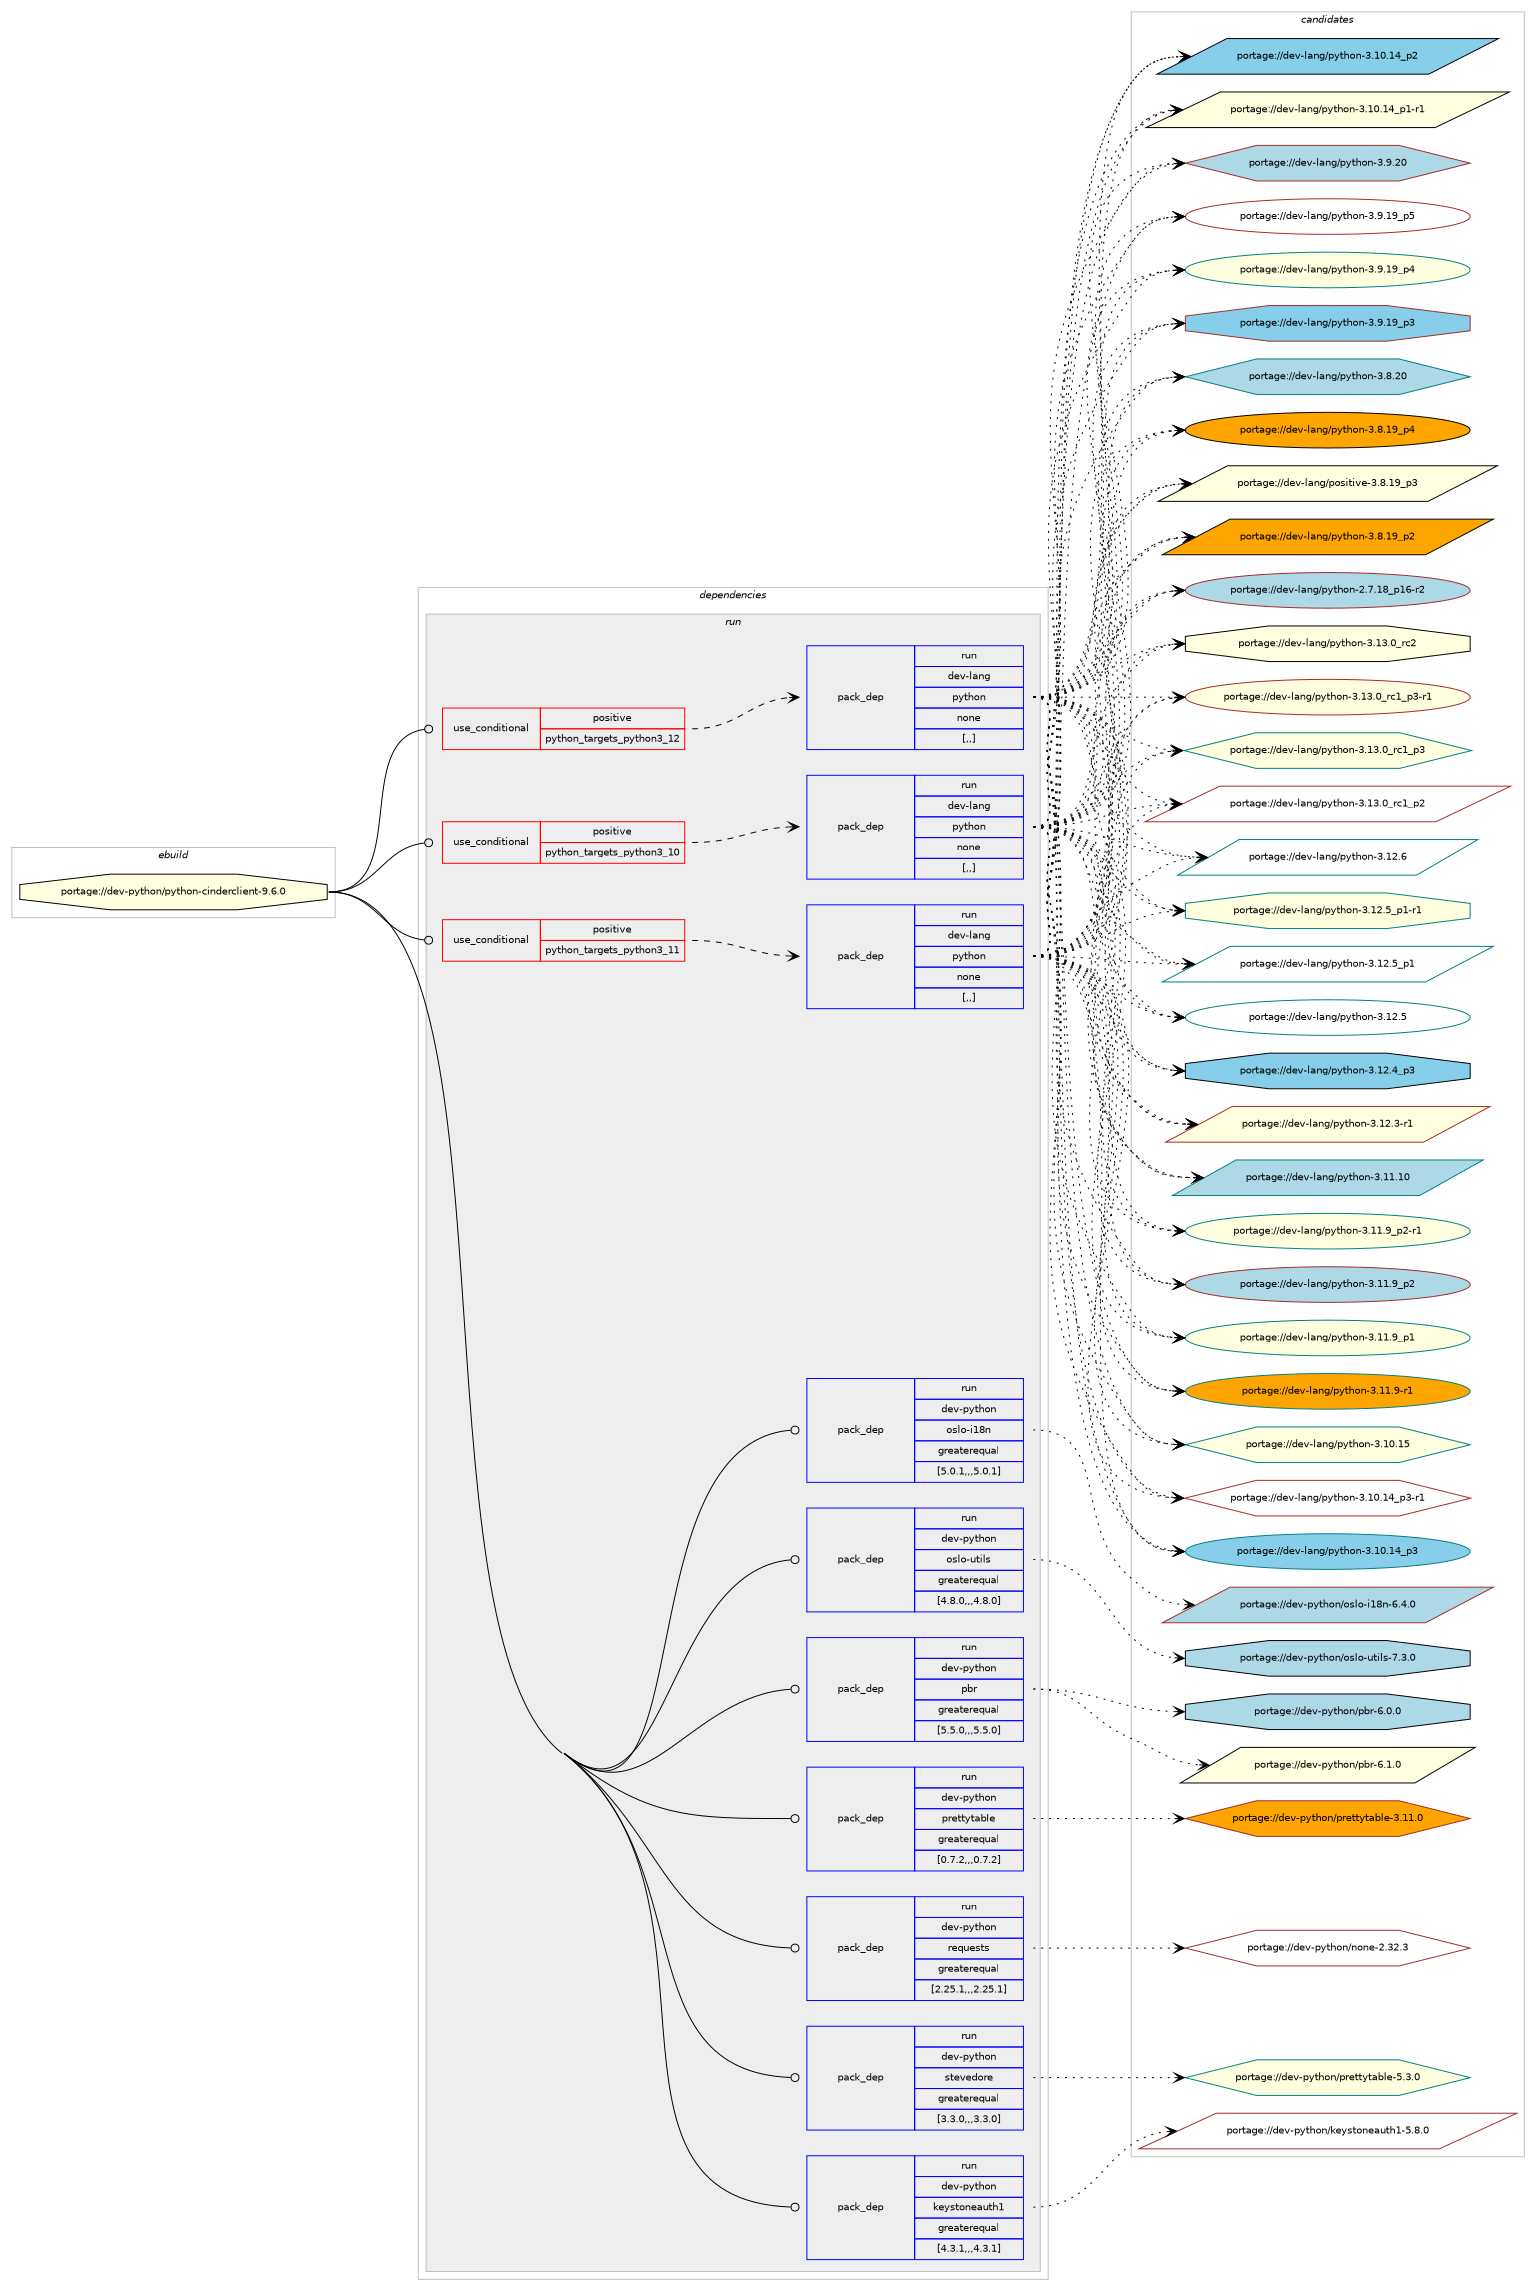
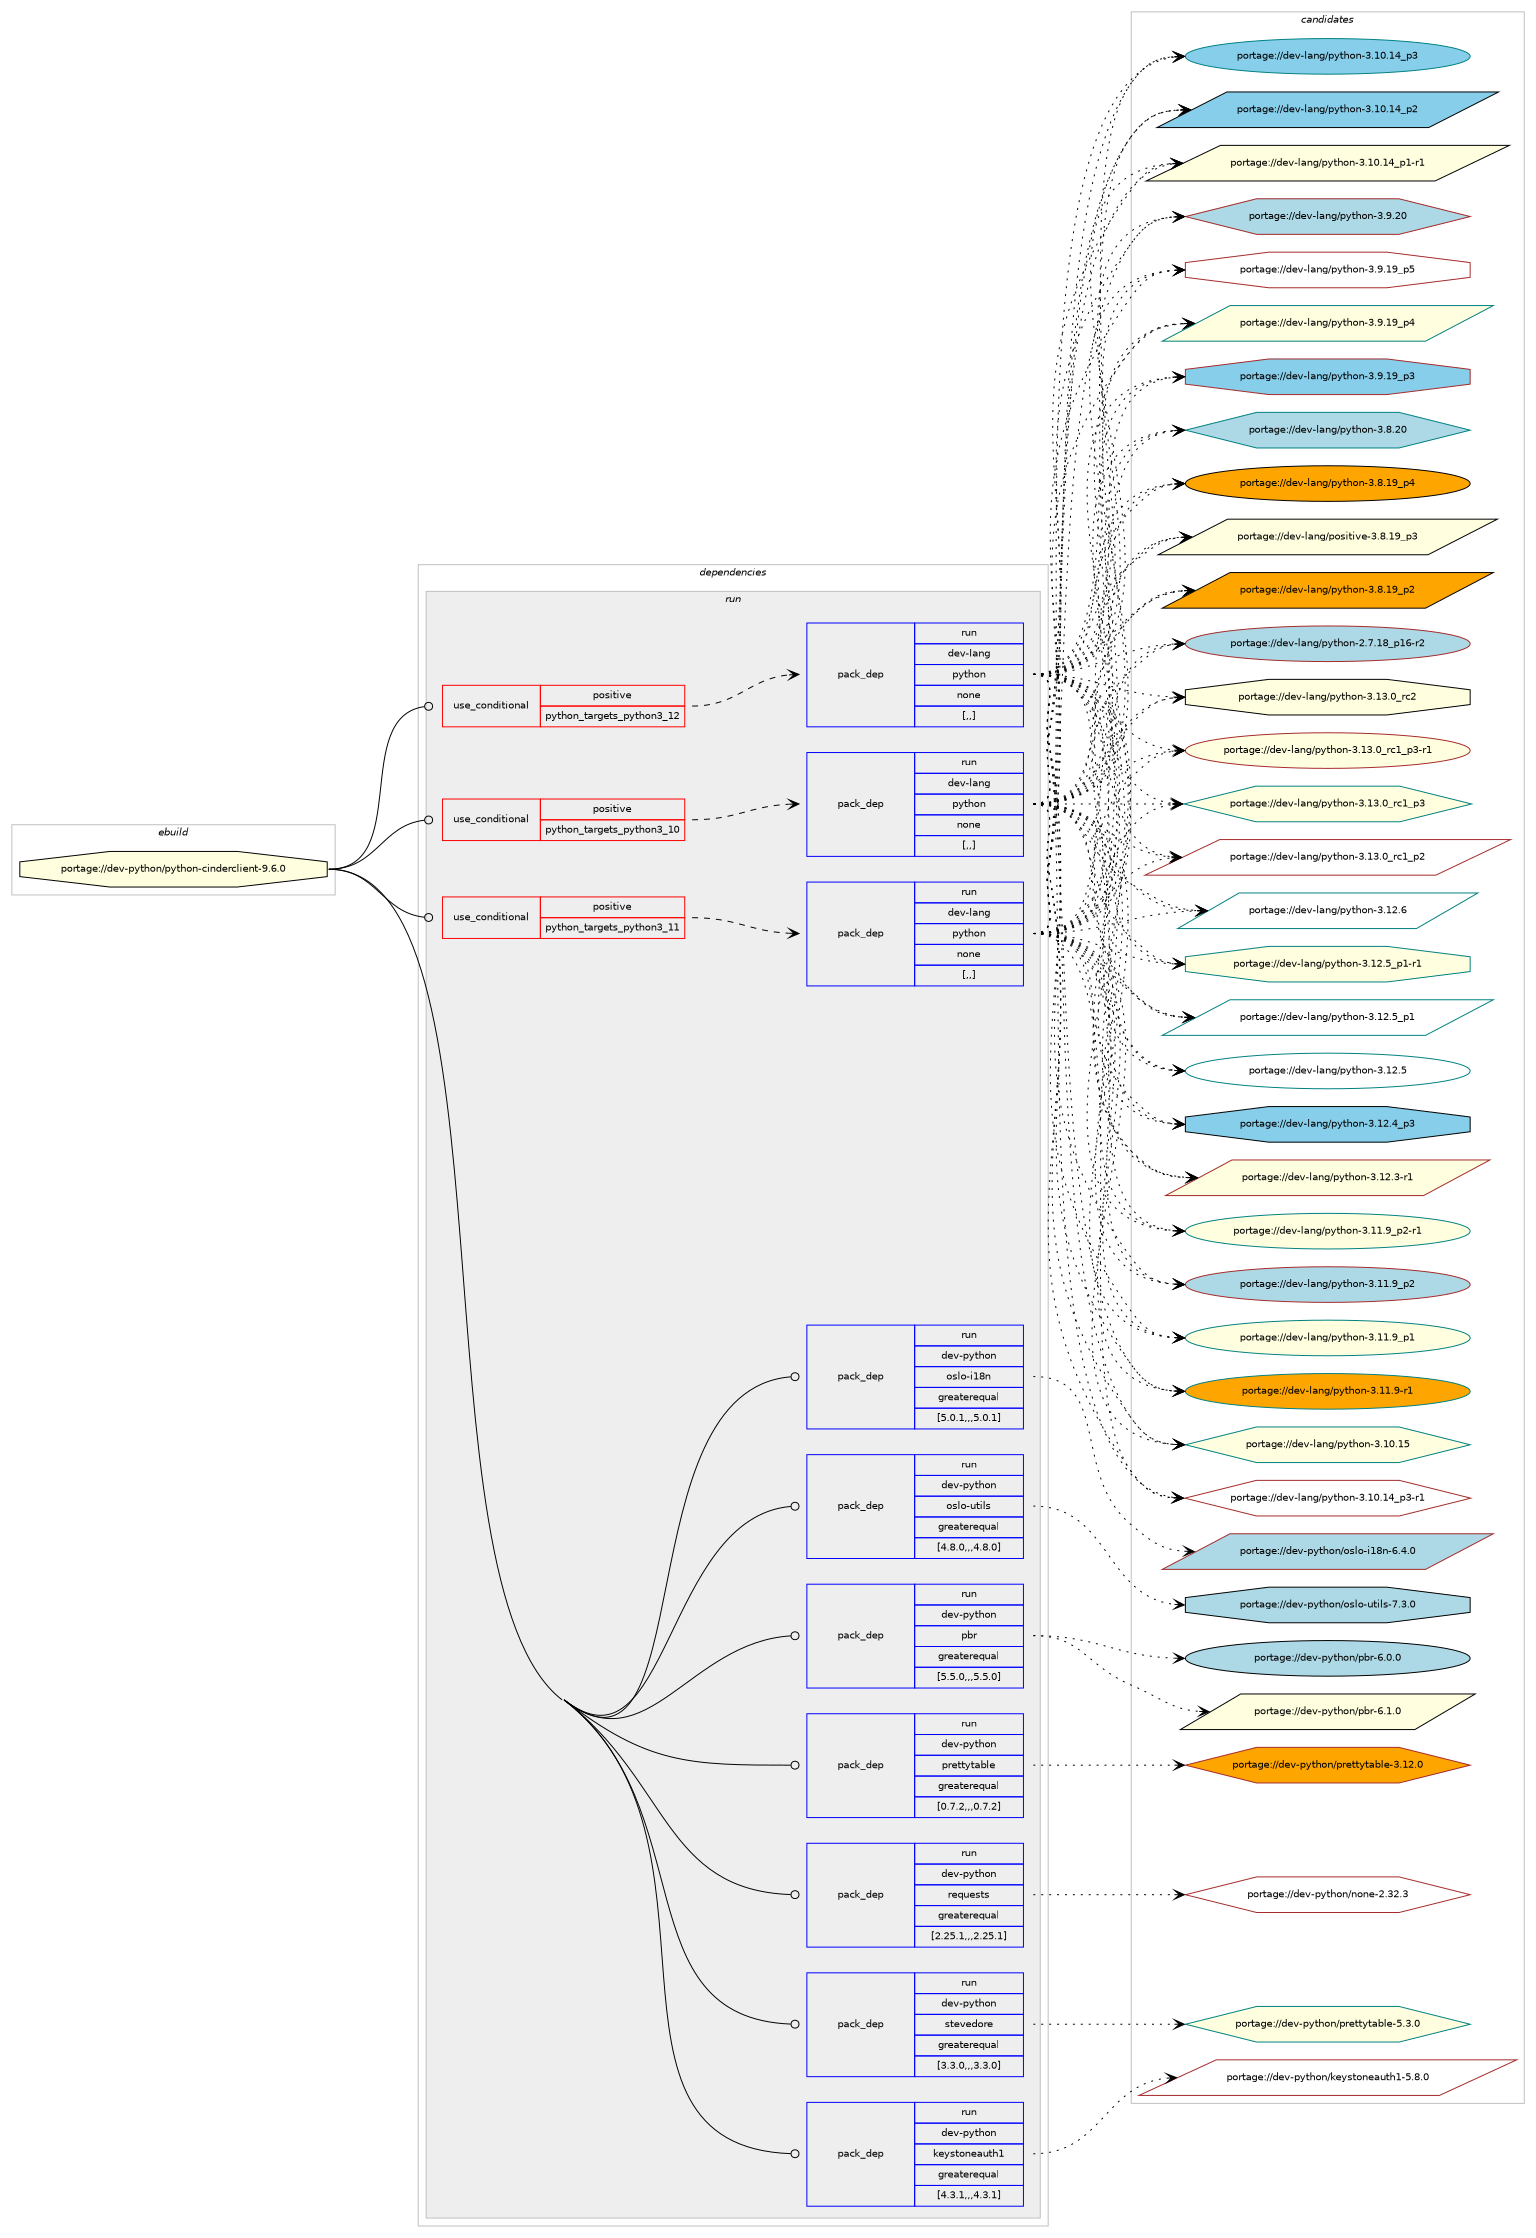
(1328, 217) -> (1328, 270)
(1328, 270) -> (1328, 323)
(1328, 1178) -> none
(1328, 1712) -> (1328, 1658)
(1328, 1819) -> (1328, 1765)
